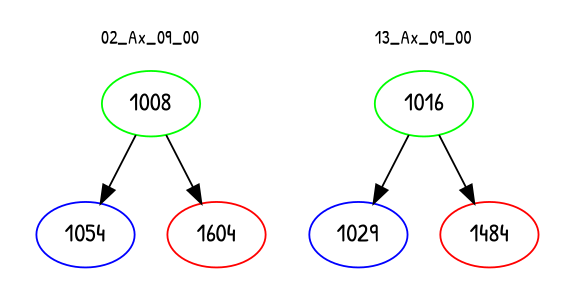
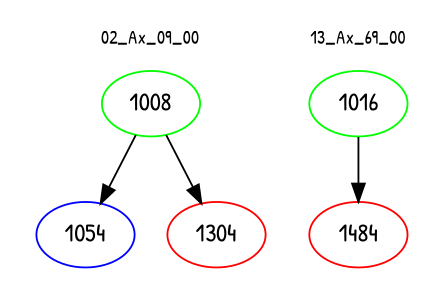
(424, 39) -> (358, 39)
(217, 235) -> (217, 235)
(358, 235) -> none
